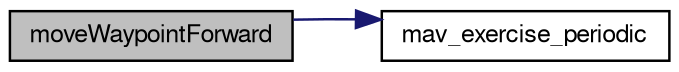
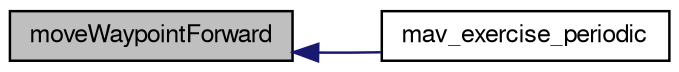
(324, 19) -> (350, 53)
